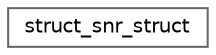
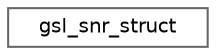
(108, 27) -> (108, 27)
